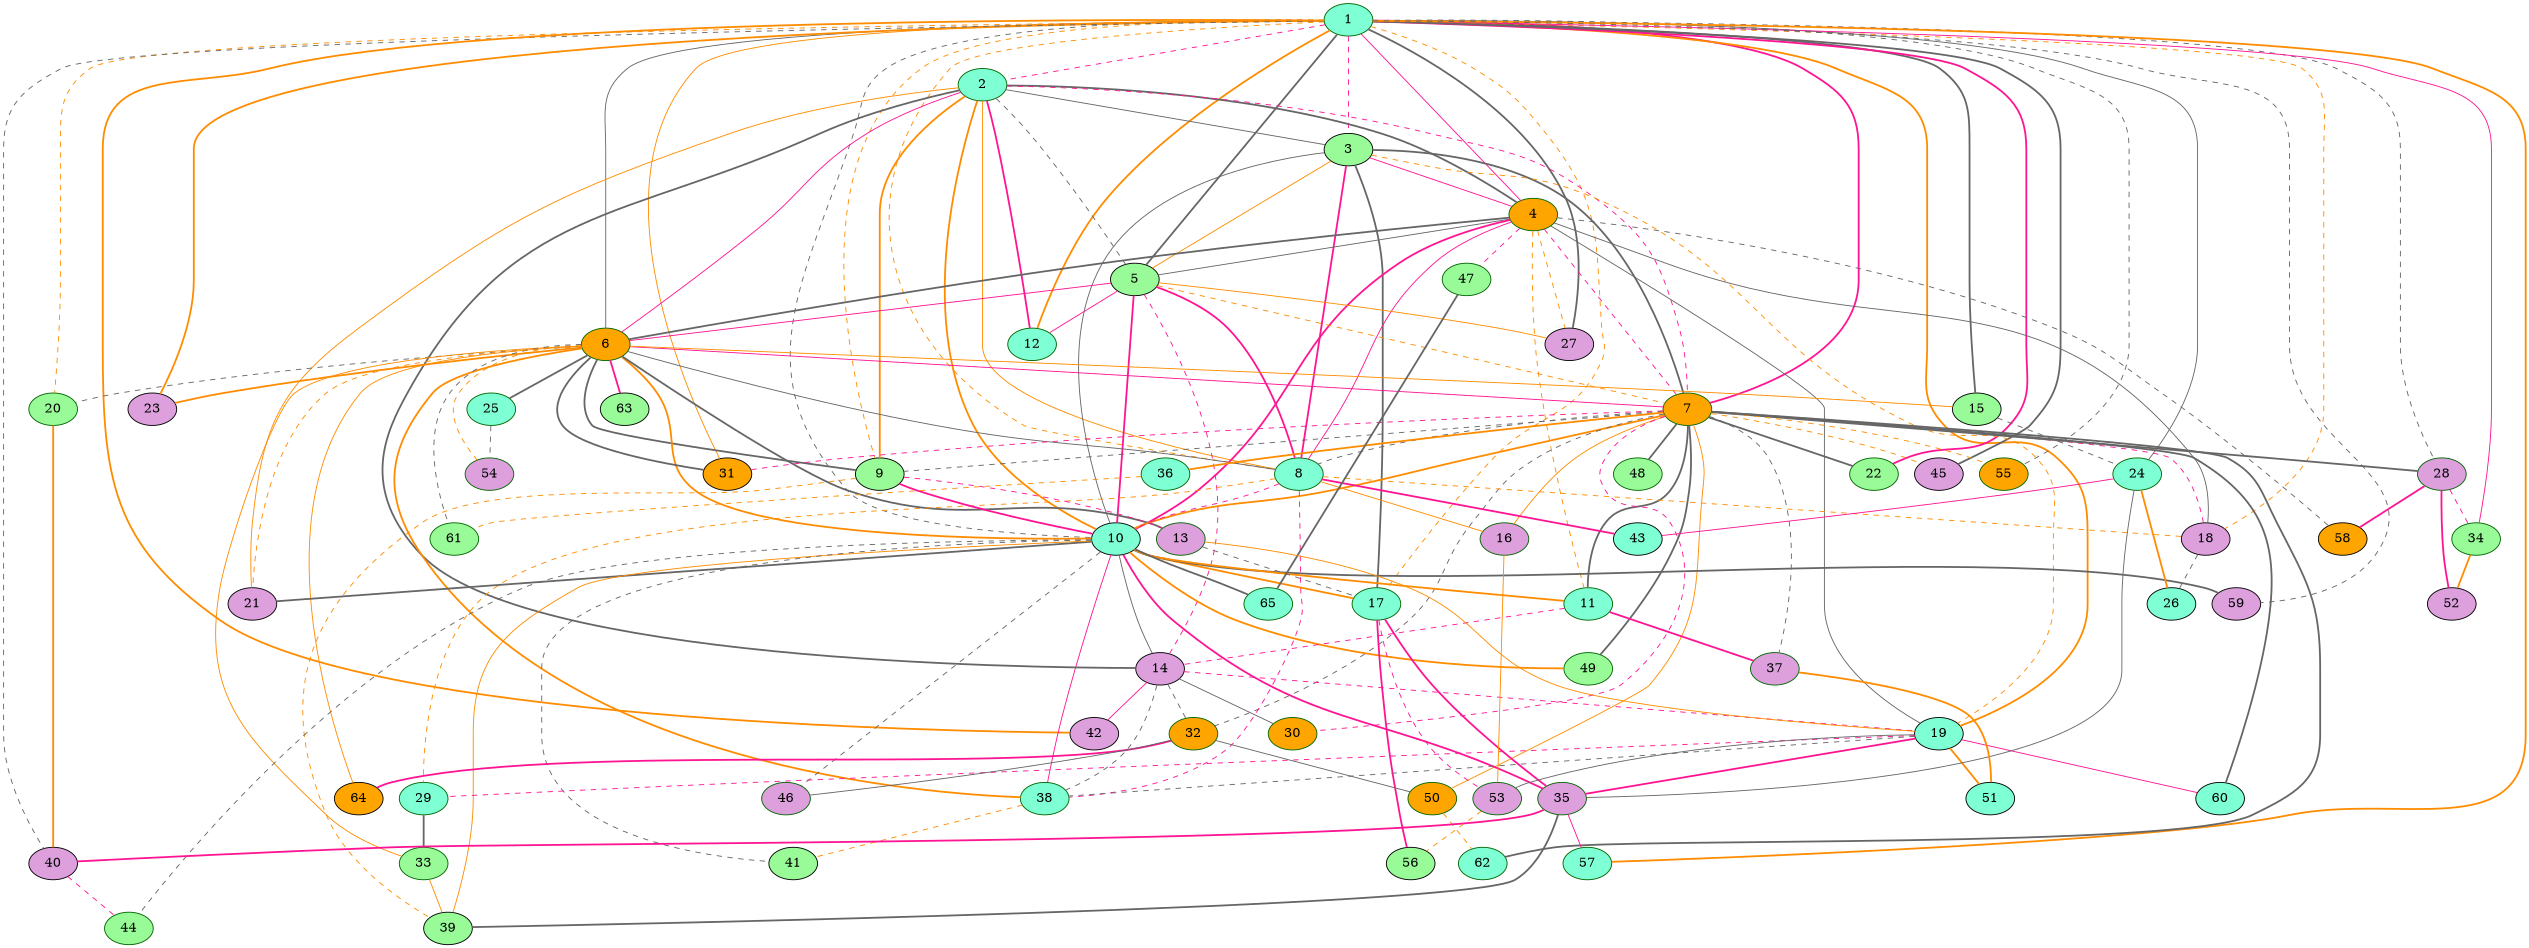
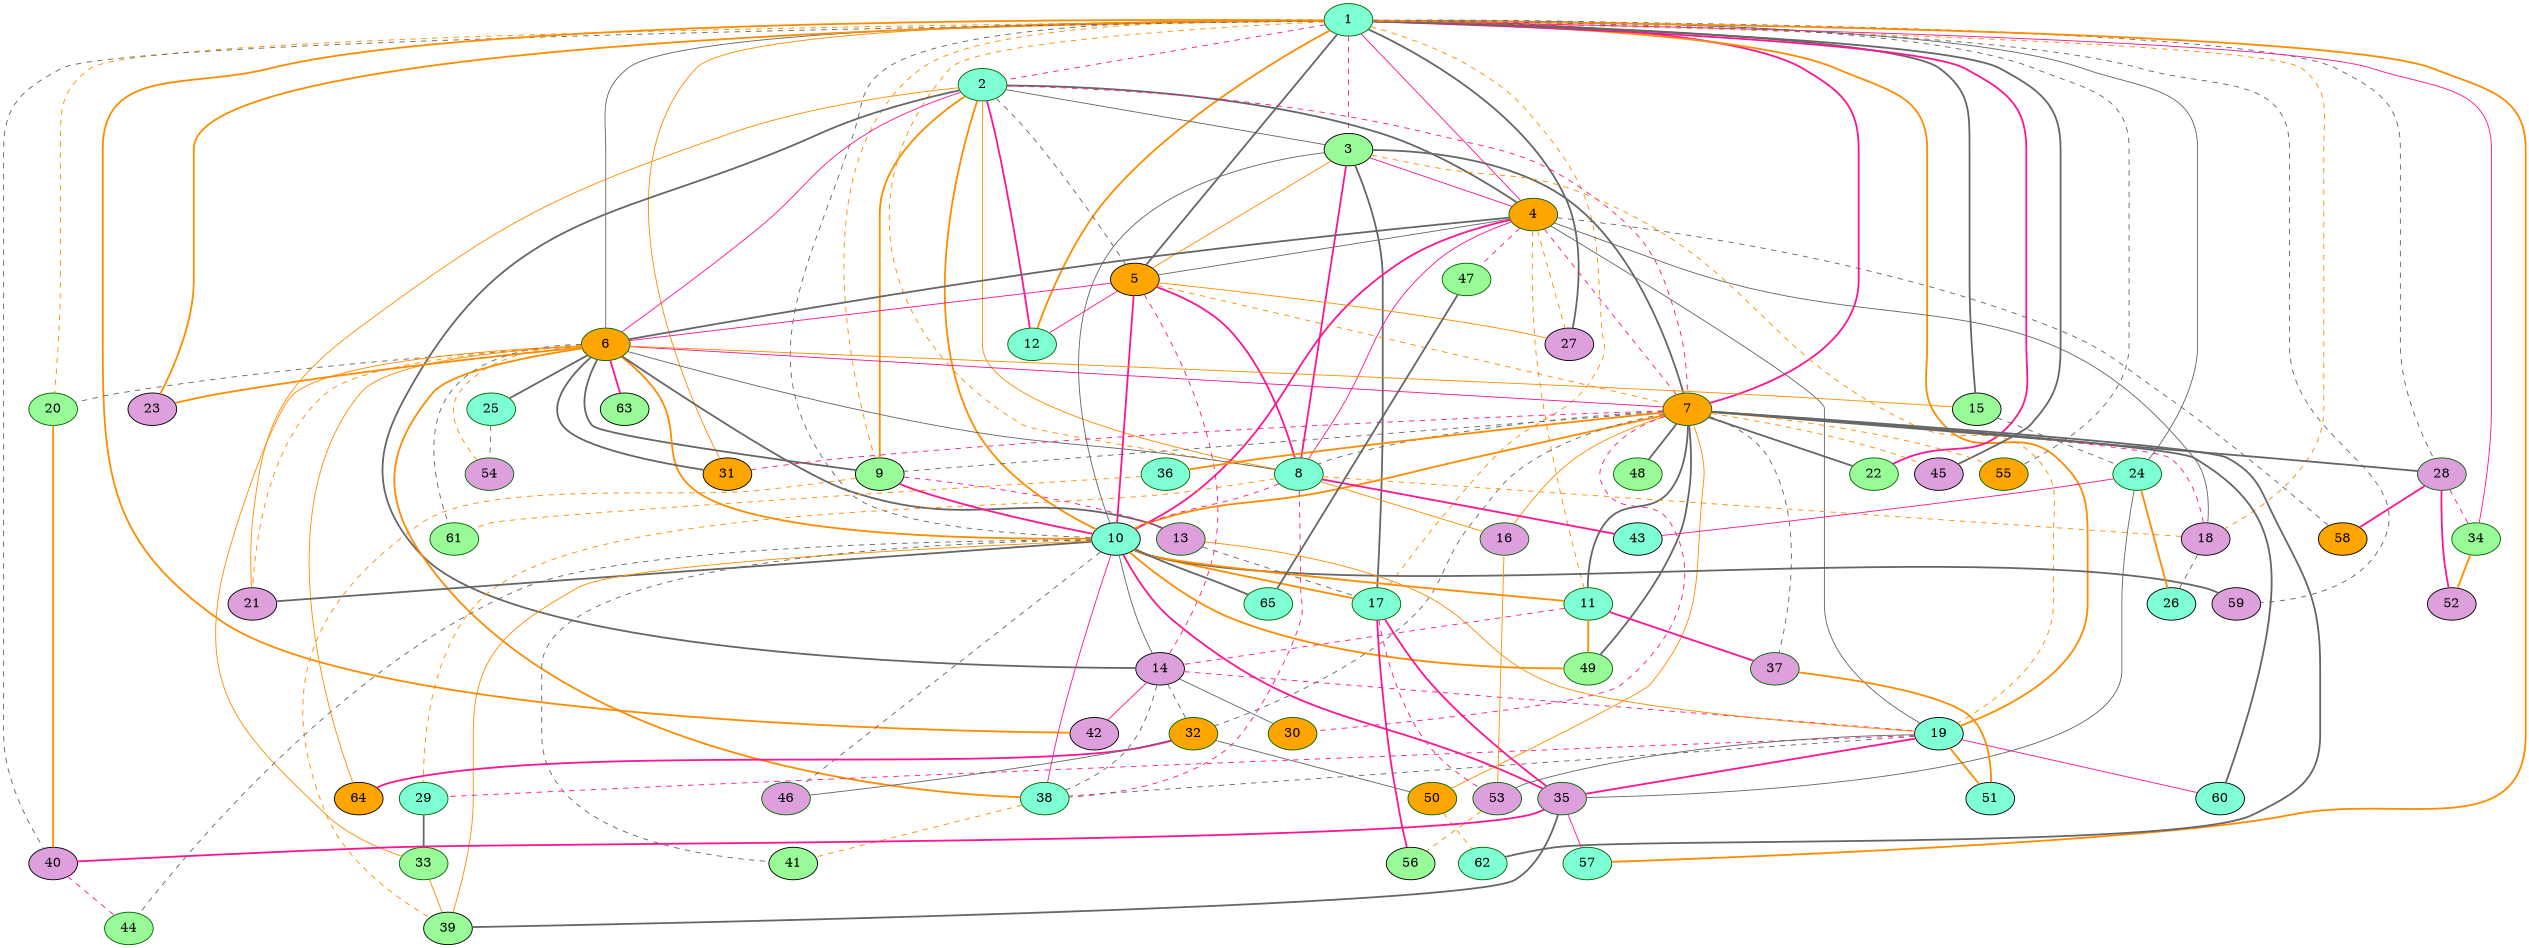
(1135, 279) -> (1135, 279)
none -> (1588, 636)
